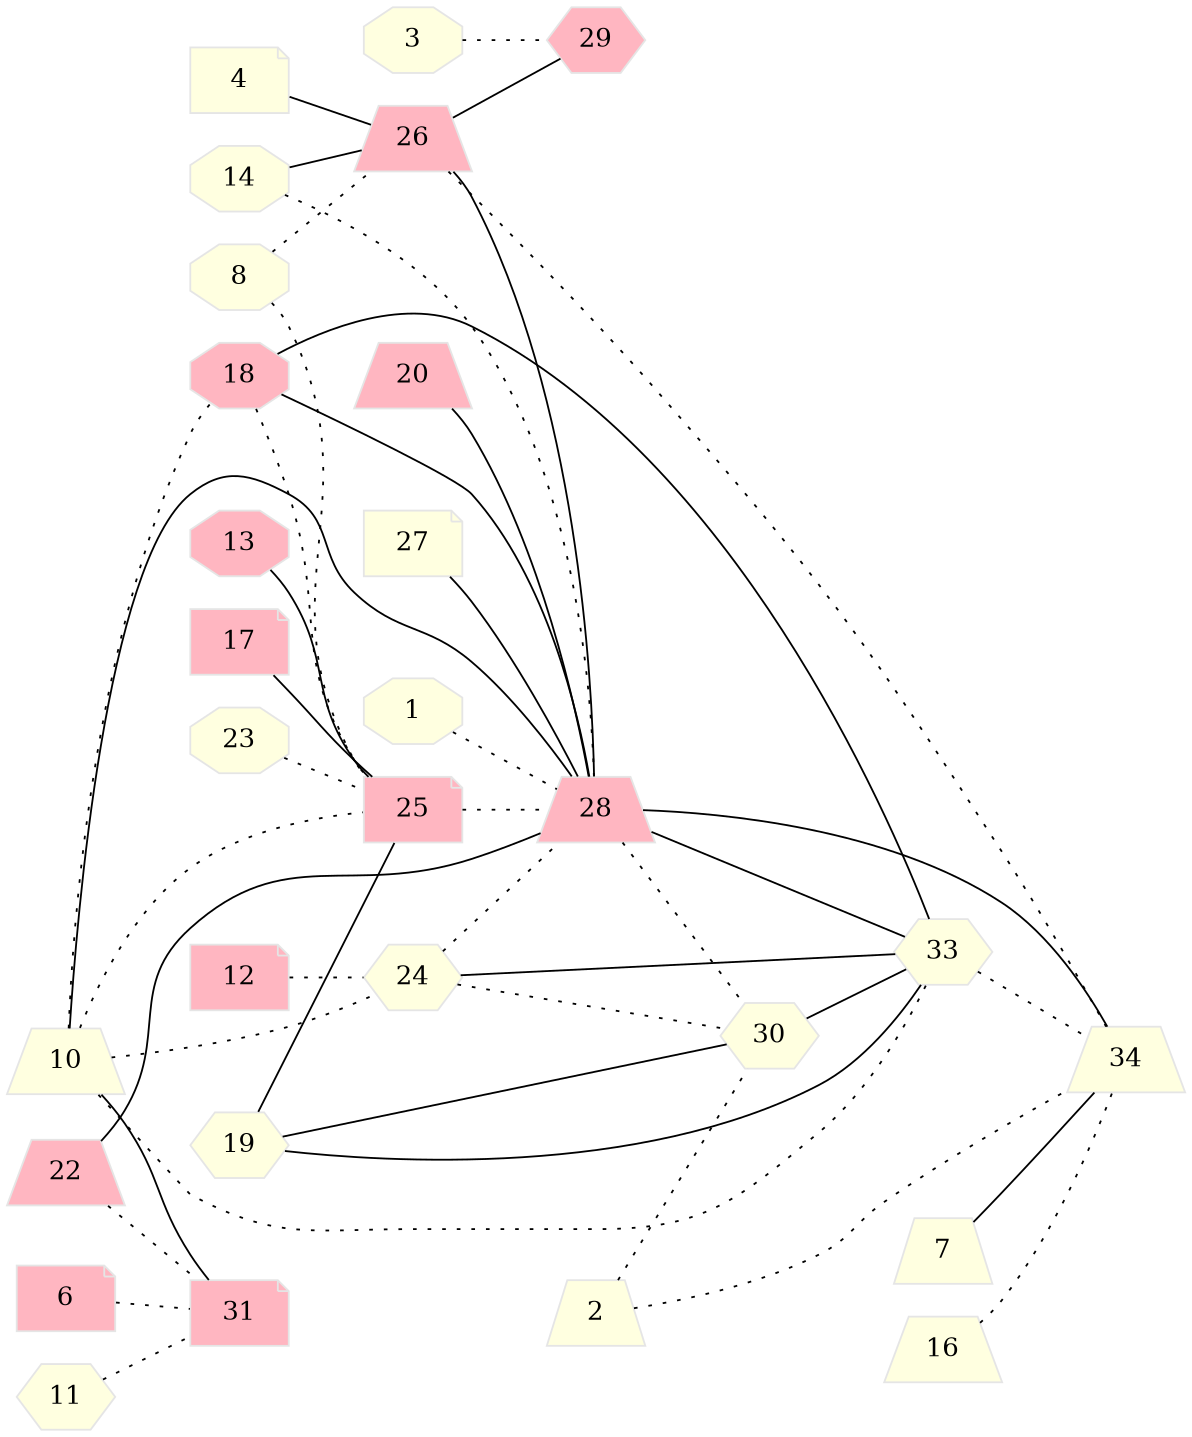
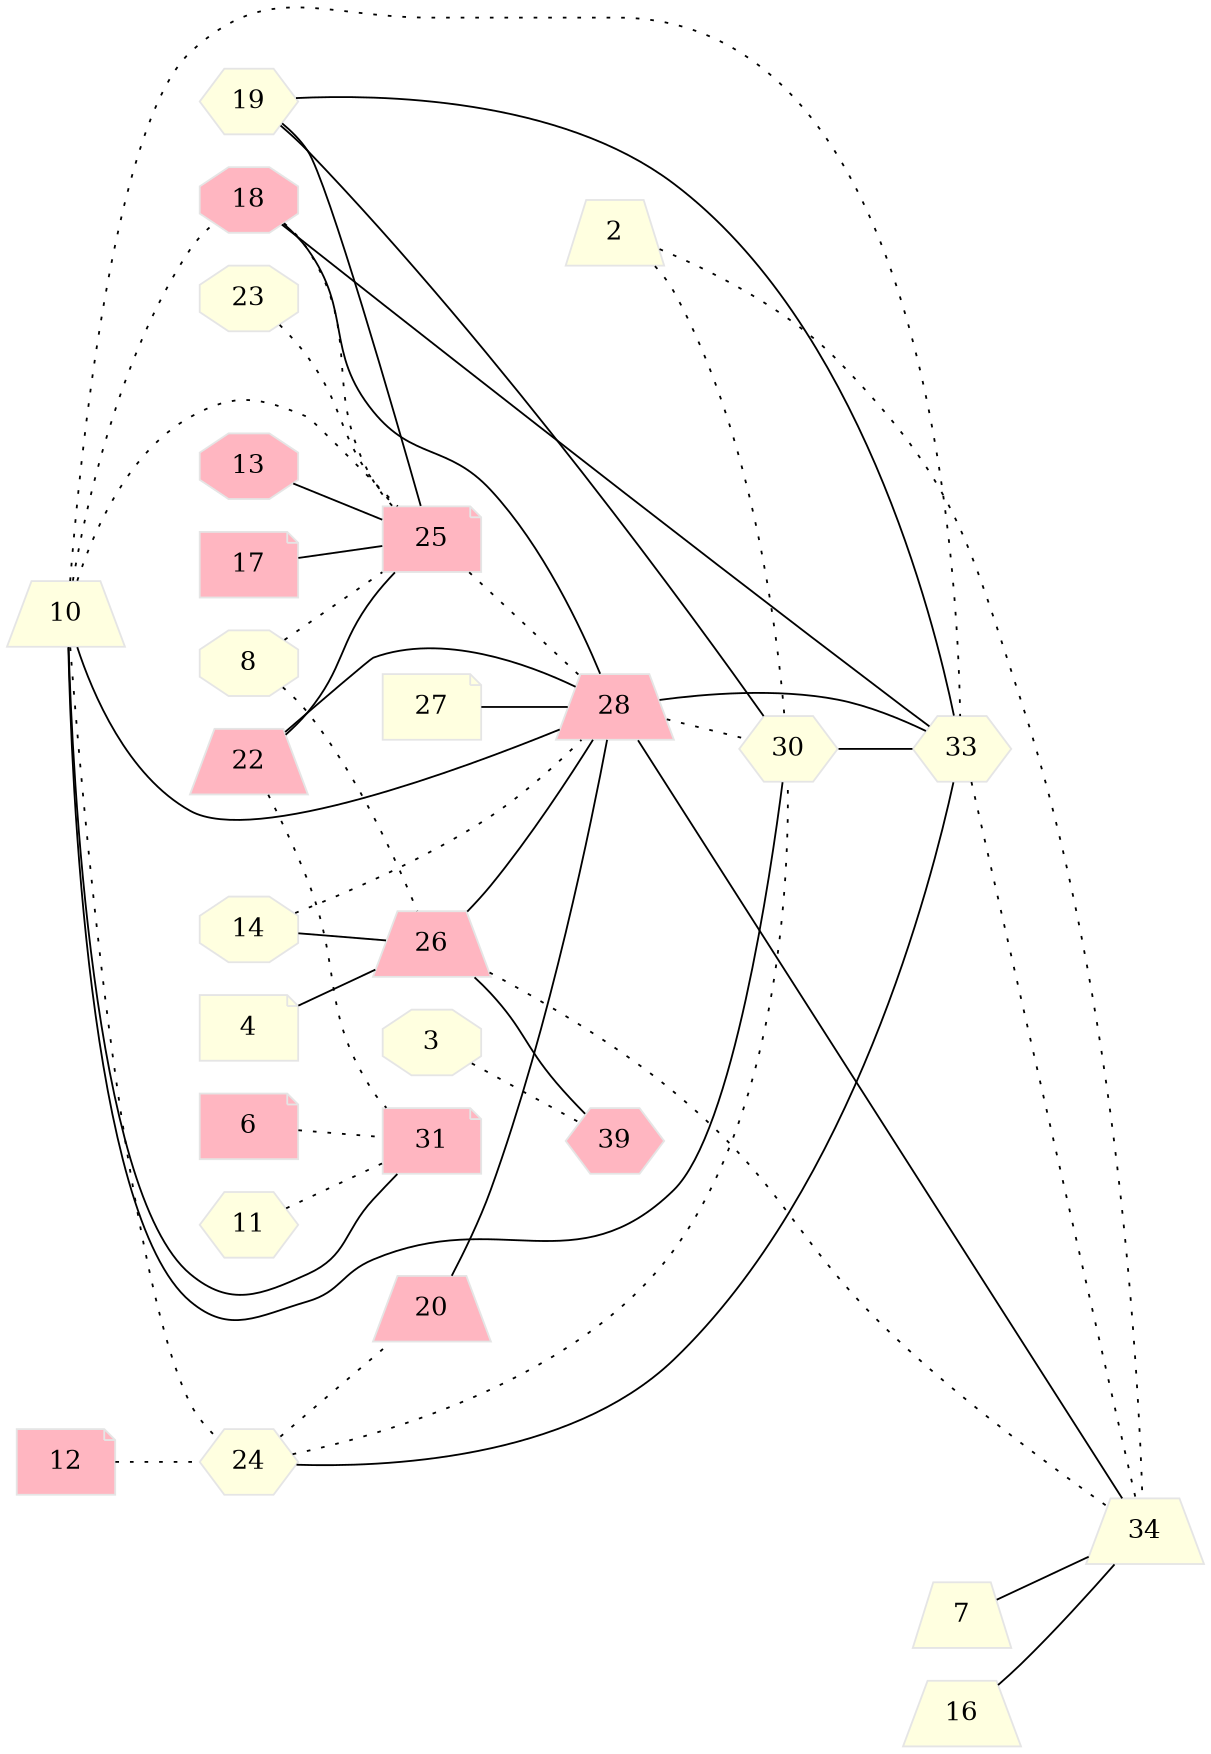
(596, 40) -> (615, 1141)
none -> (342, 655)
(413, 711) -> none
(501, 897) -> (336, 1389)
(1057, 1214) -> (1058, 1626)
none -> (318, 1298)
